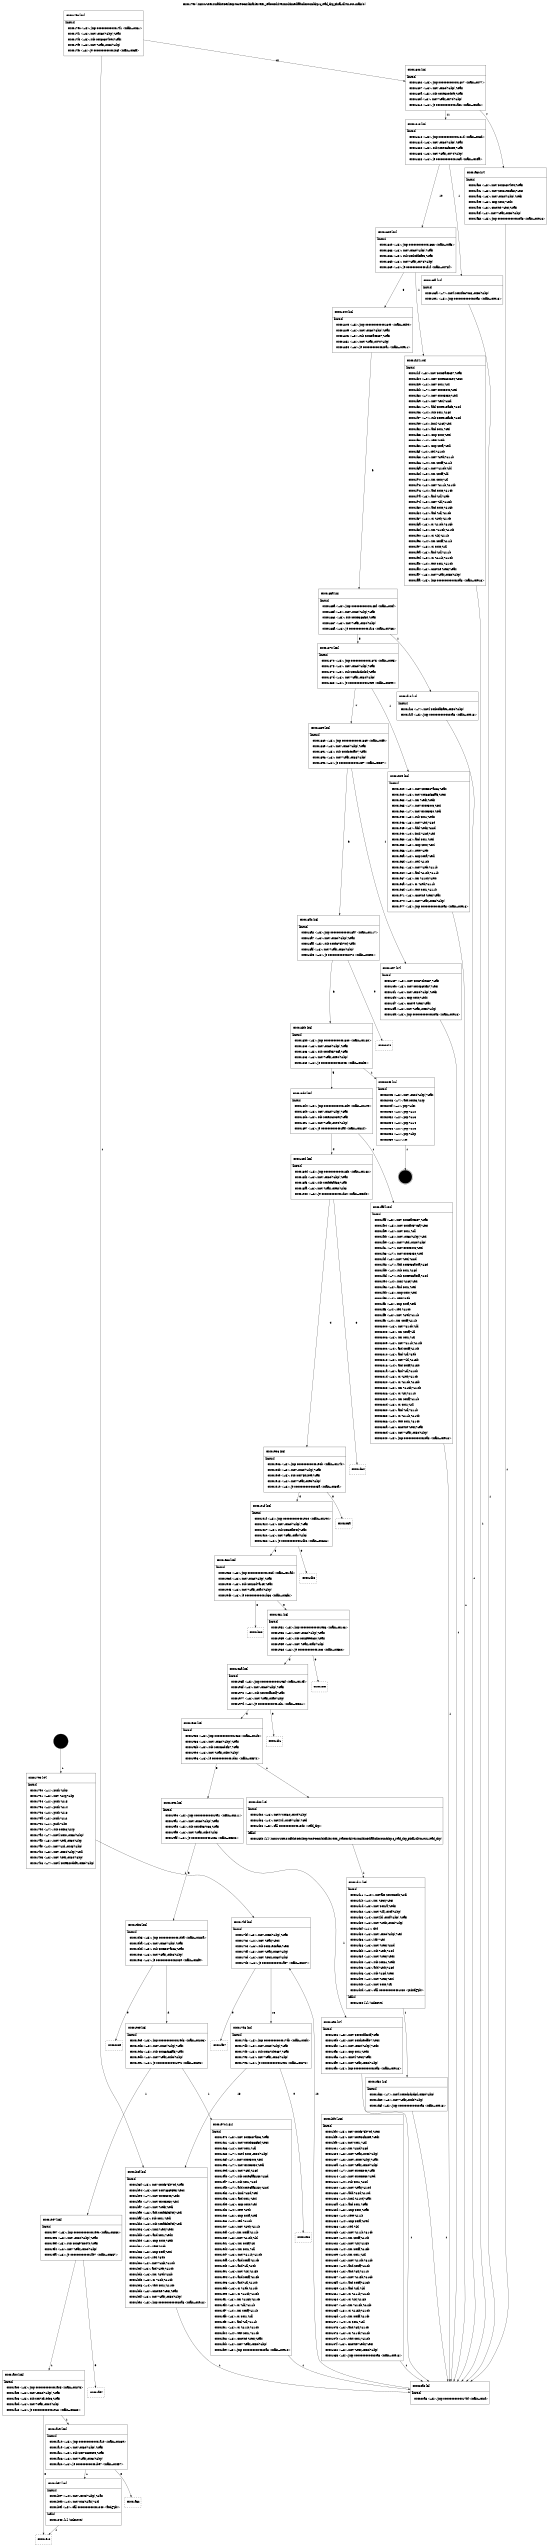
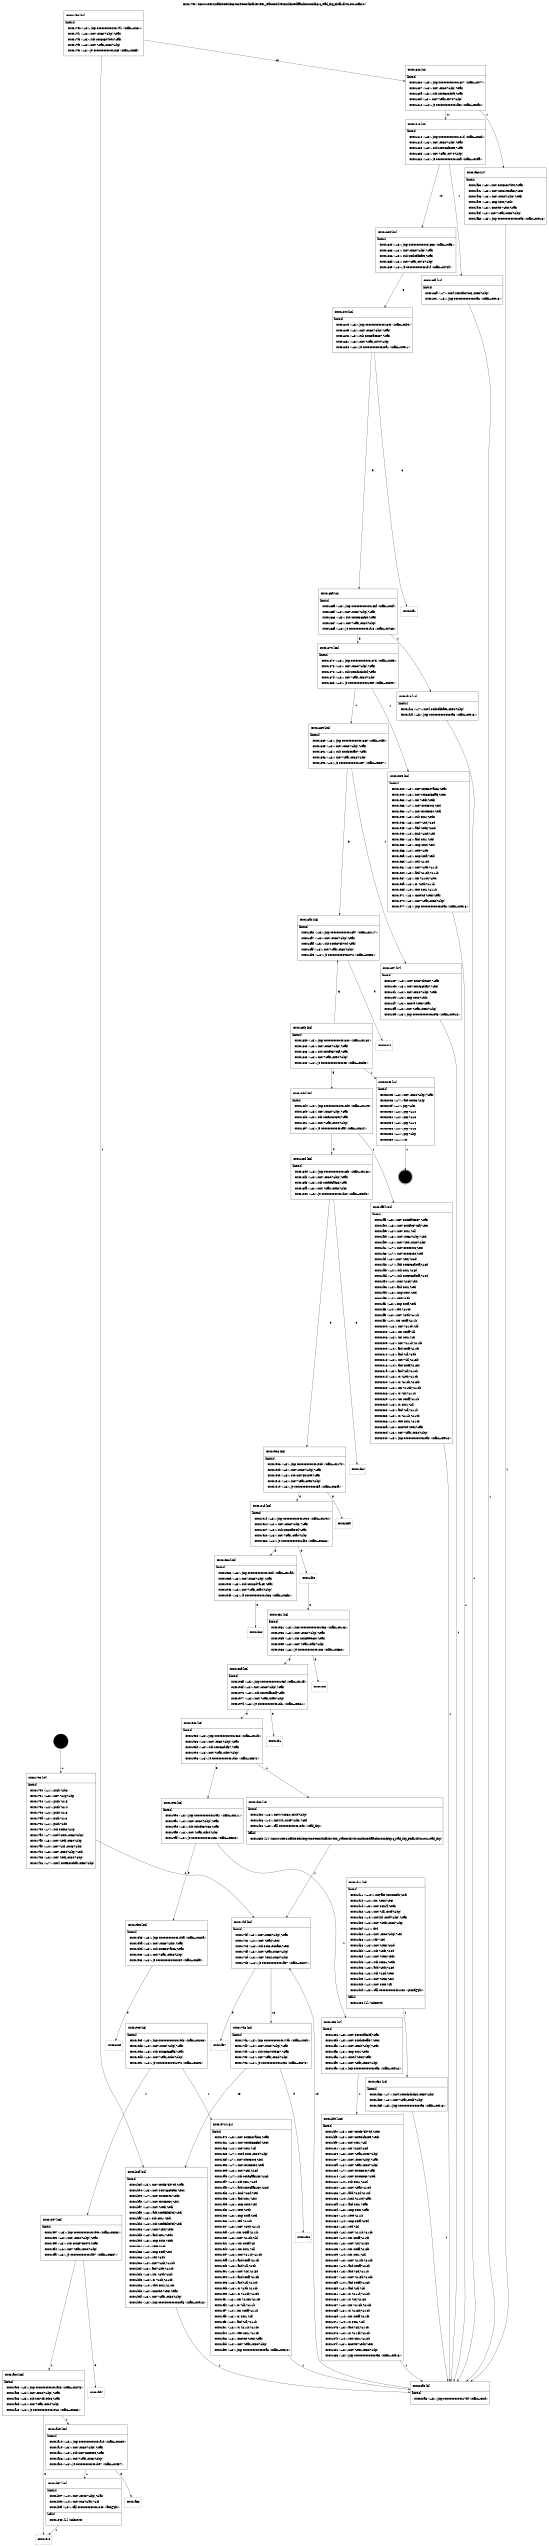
(486, 115) -> (486, 115)
(445, 471) -> none
none -> (409, 611)
(330, 991) -> (336, 993)
(281, 1605) -> (308, 1596)
(358, 1860) -> (309, 1880)
(167, 1993) -> none
(409, 2212) -> (357, 2093)
